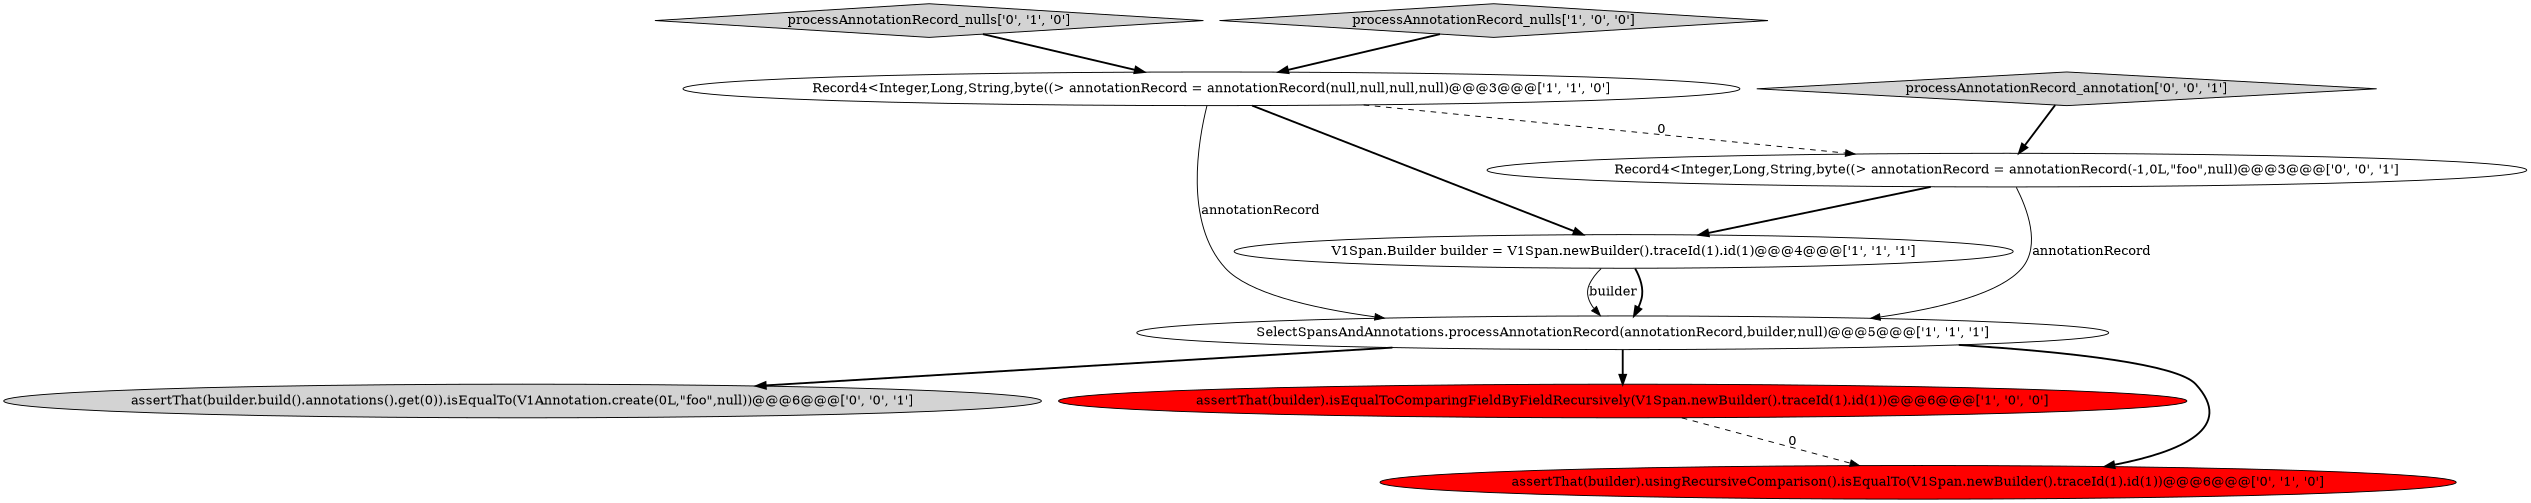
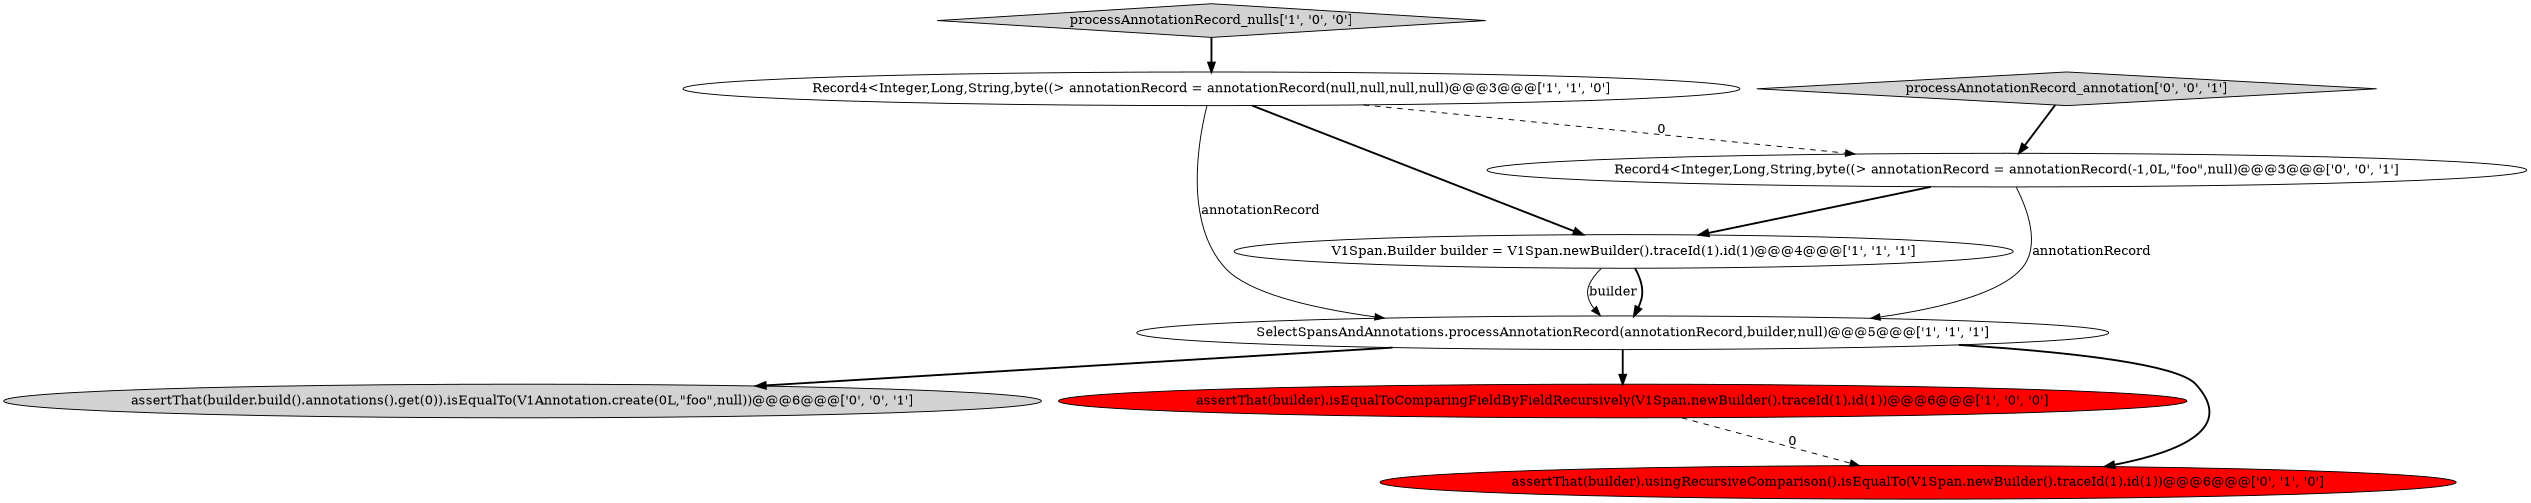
(929, 21) -> none
